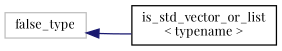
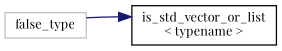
(115, 34) -> (102, 17)
